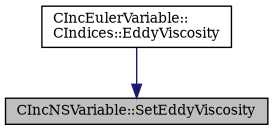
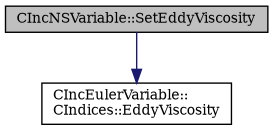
(137, 66) -> (137, 51)
